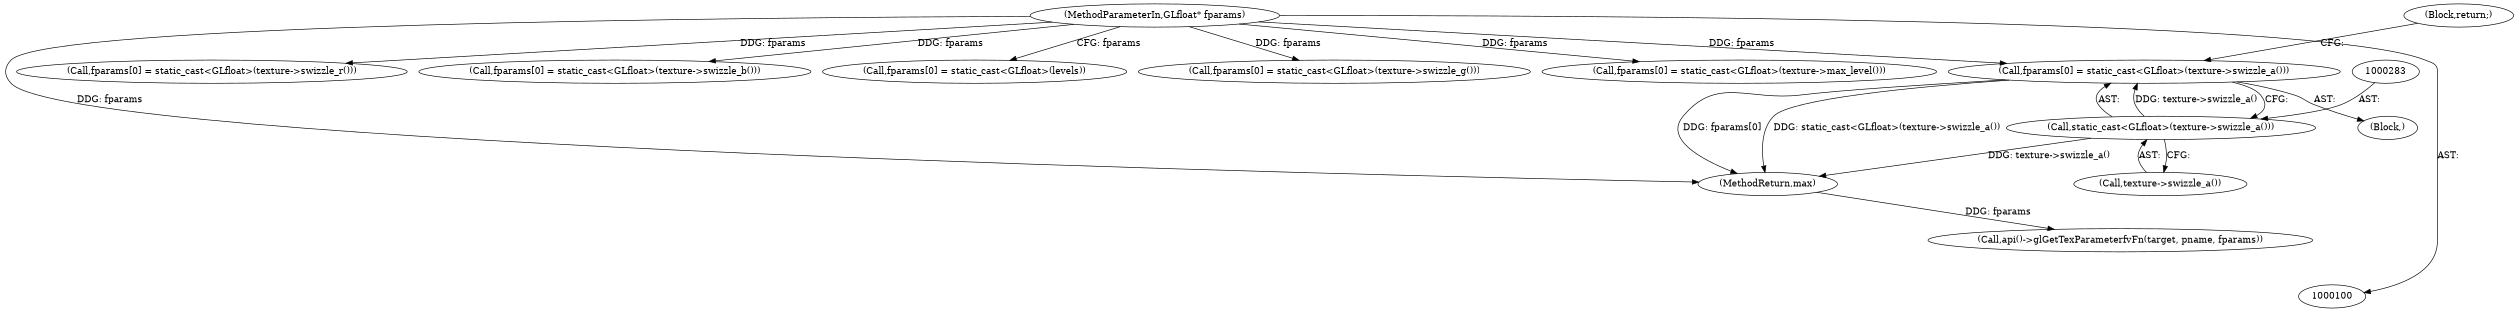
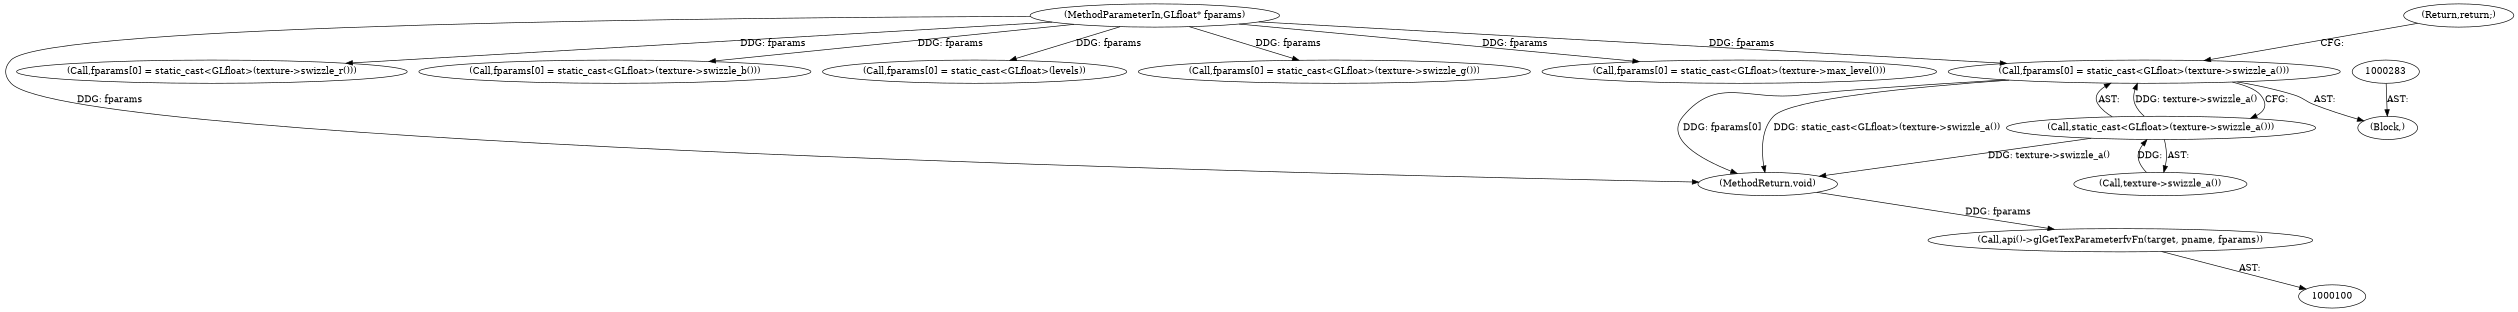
(2459, 16) -> (2459, 16)
(1993, 24) -> (2231, 269)
(1109, 44) -> (1109, 44)
(2333, 107) -> (2387, 97)
(2151, 156) -> (2151, 156)
(2180, 156) -> (2180, 156)
(1768, 184) -> (1768, 184)
